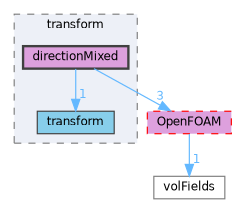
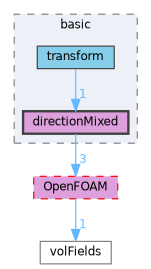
(76, 25) -> (76, 25)
(76, 84) -> (76, 84)
